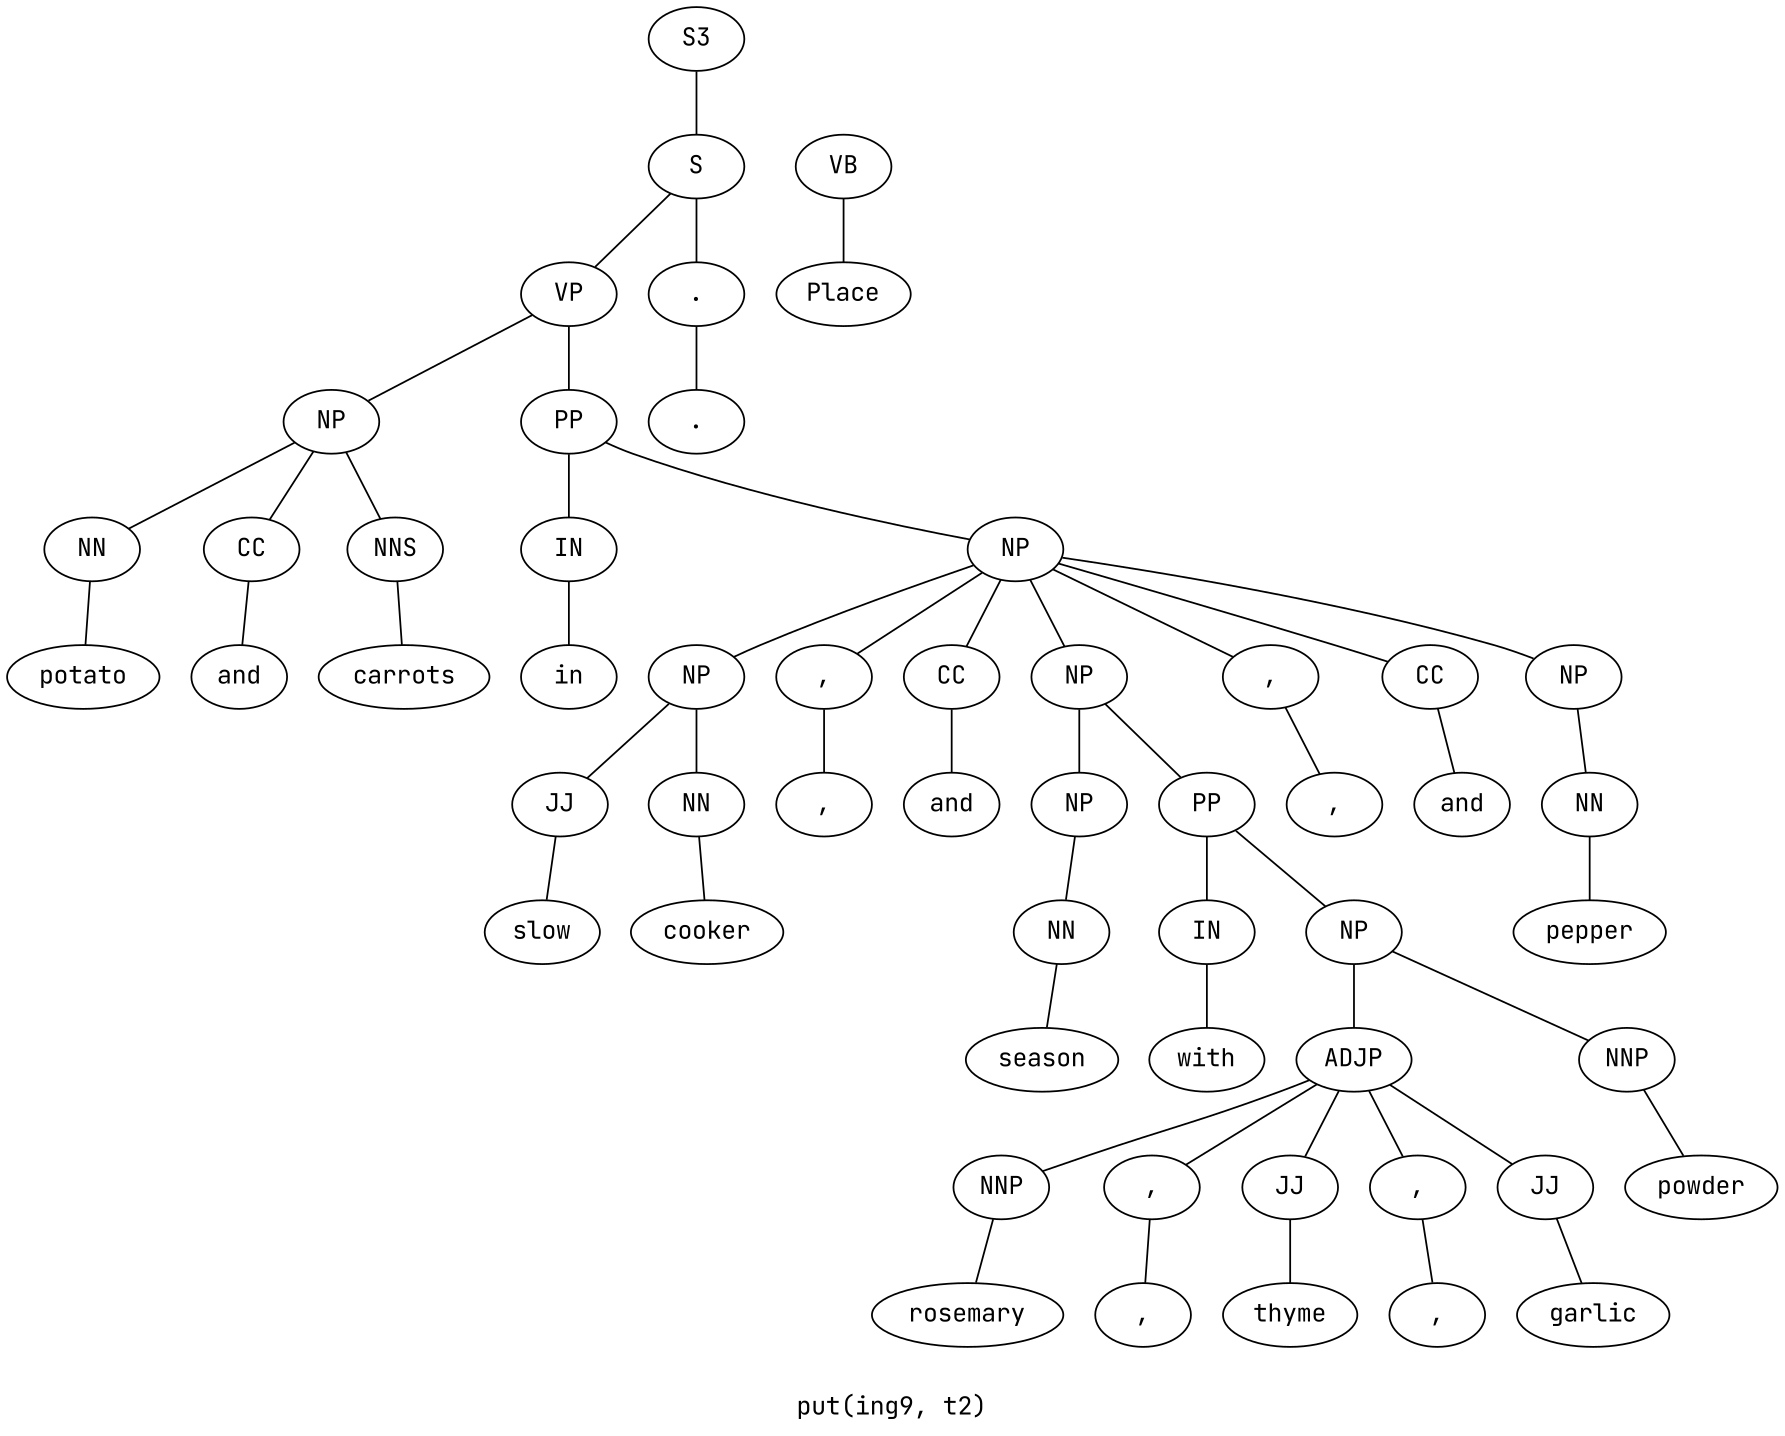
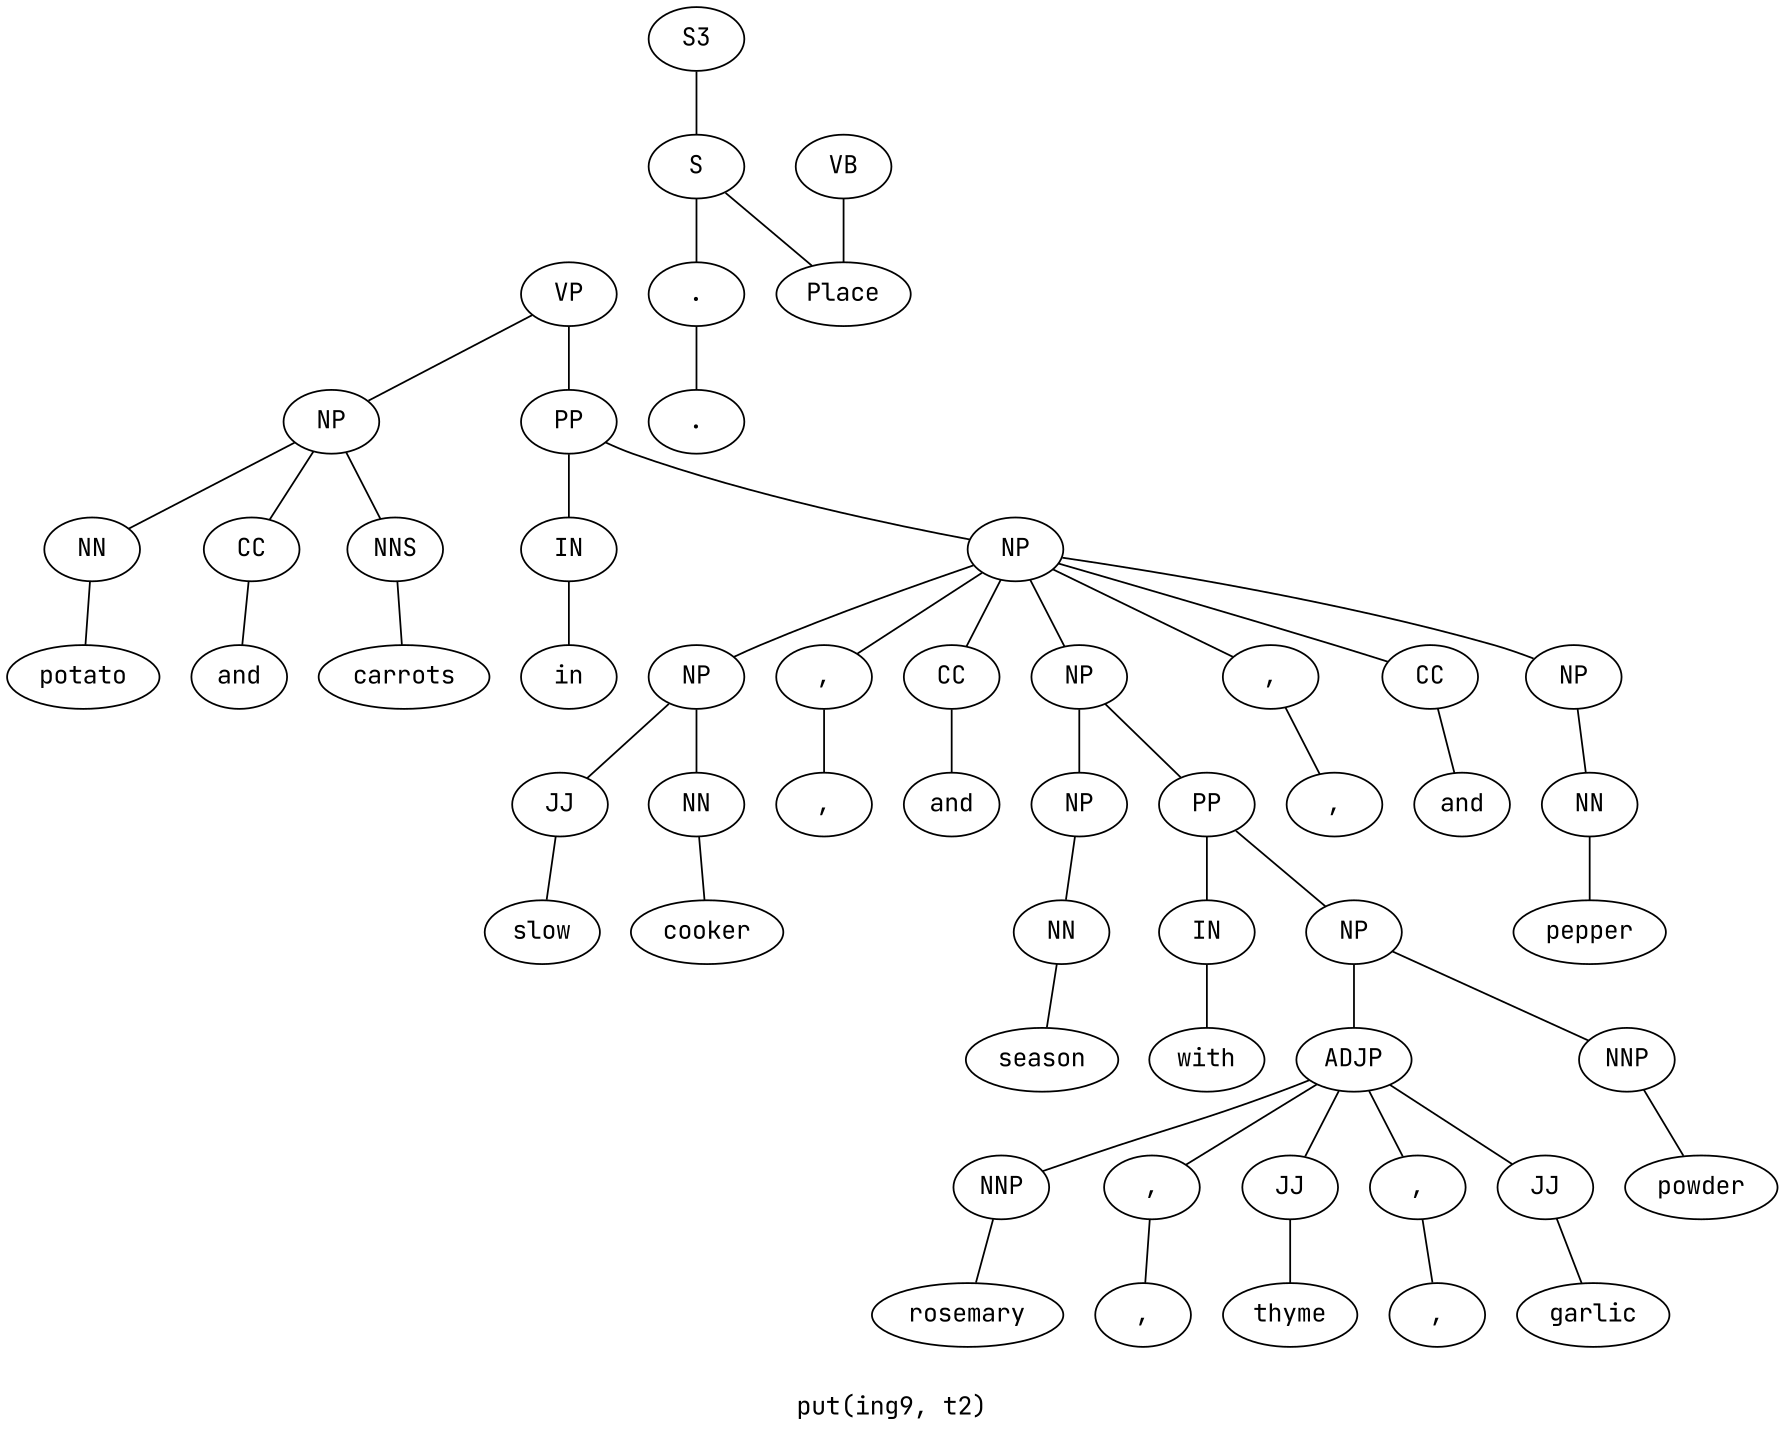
(633, 230) -> (769, 229)
